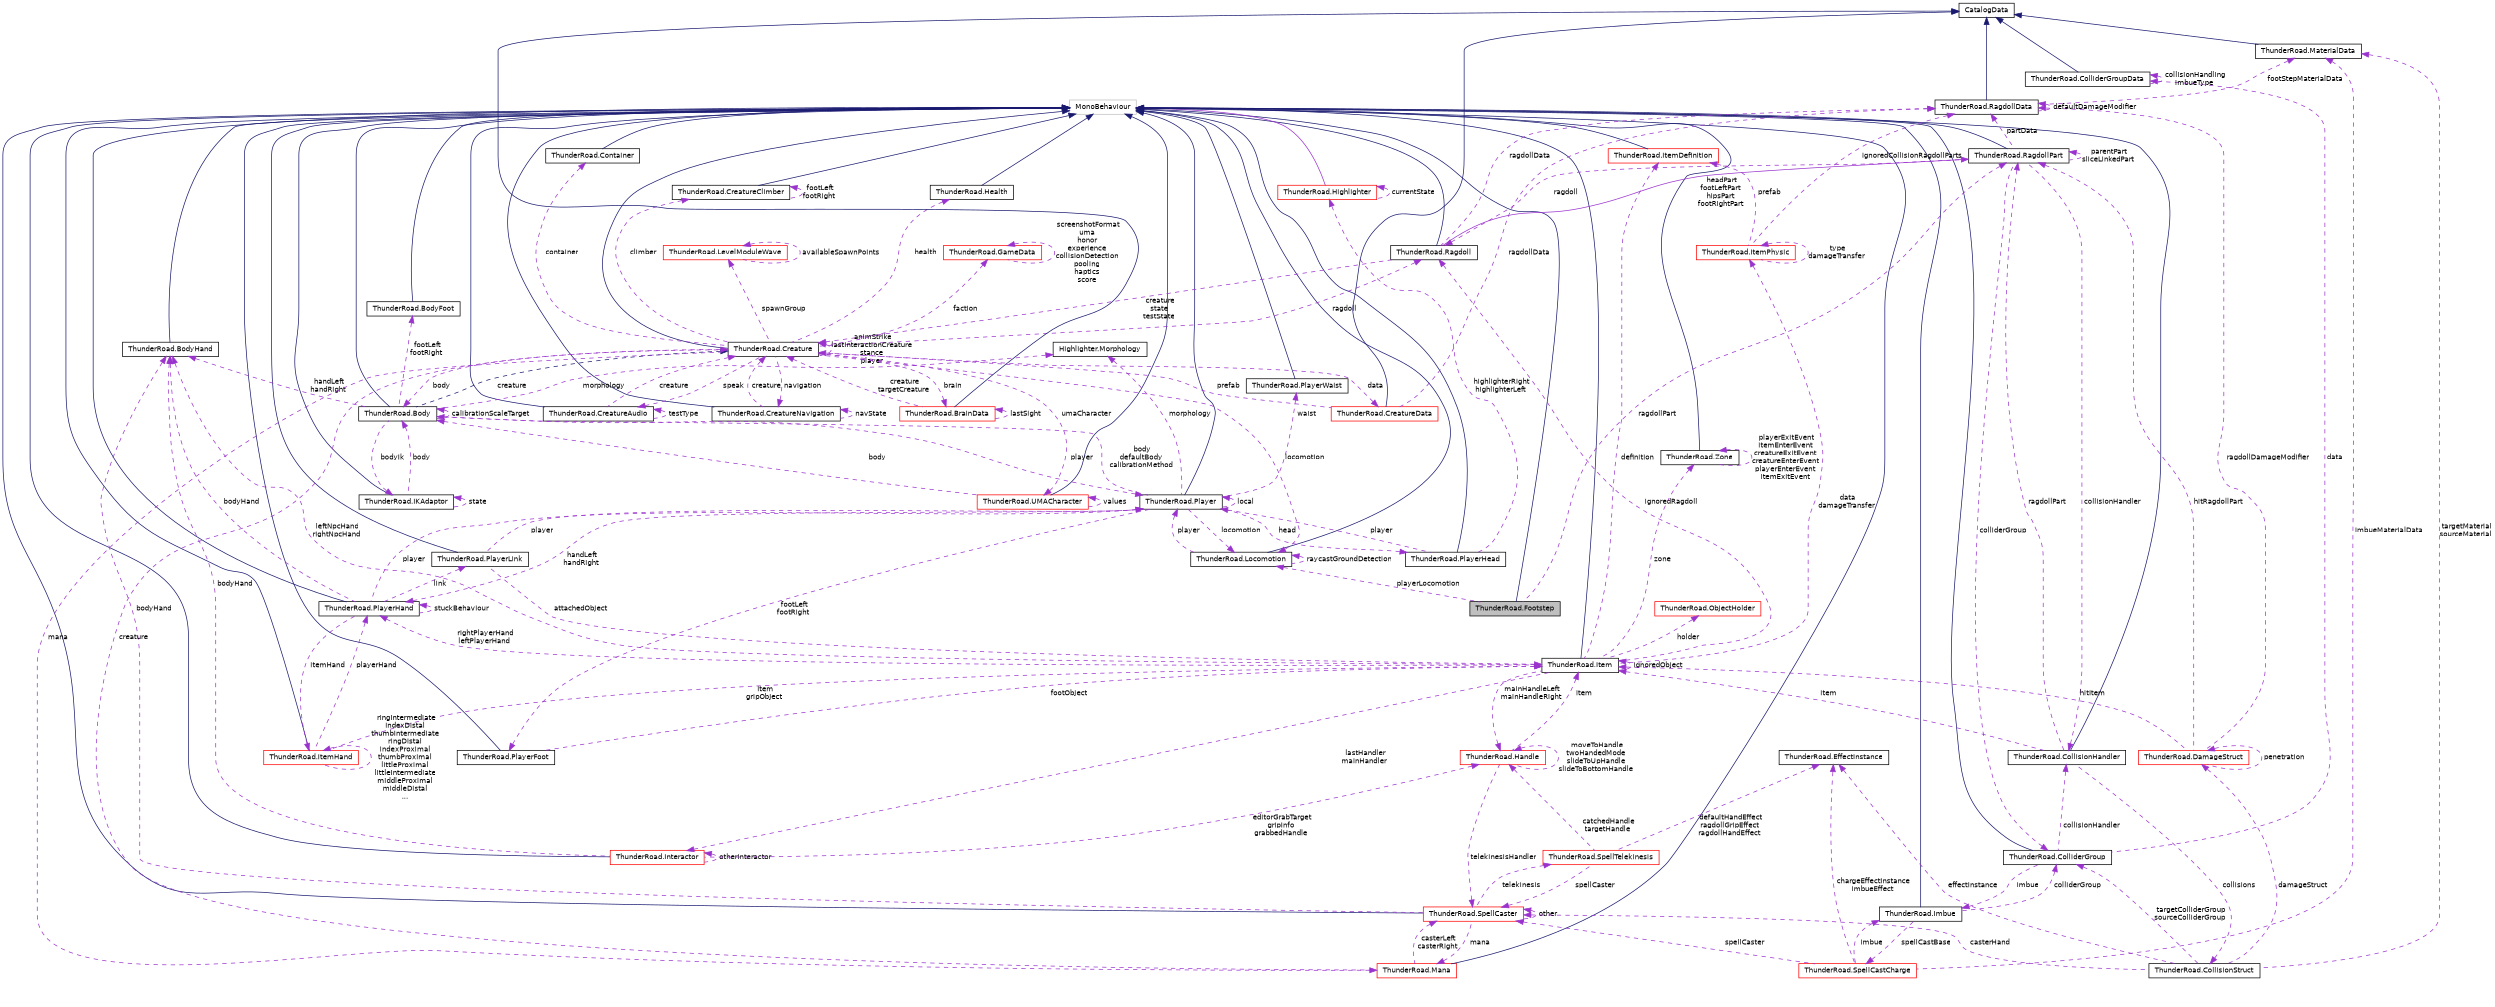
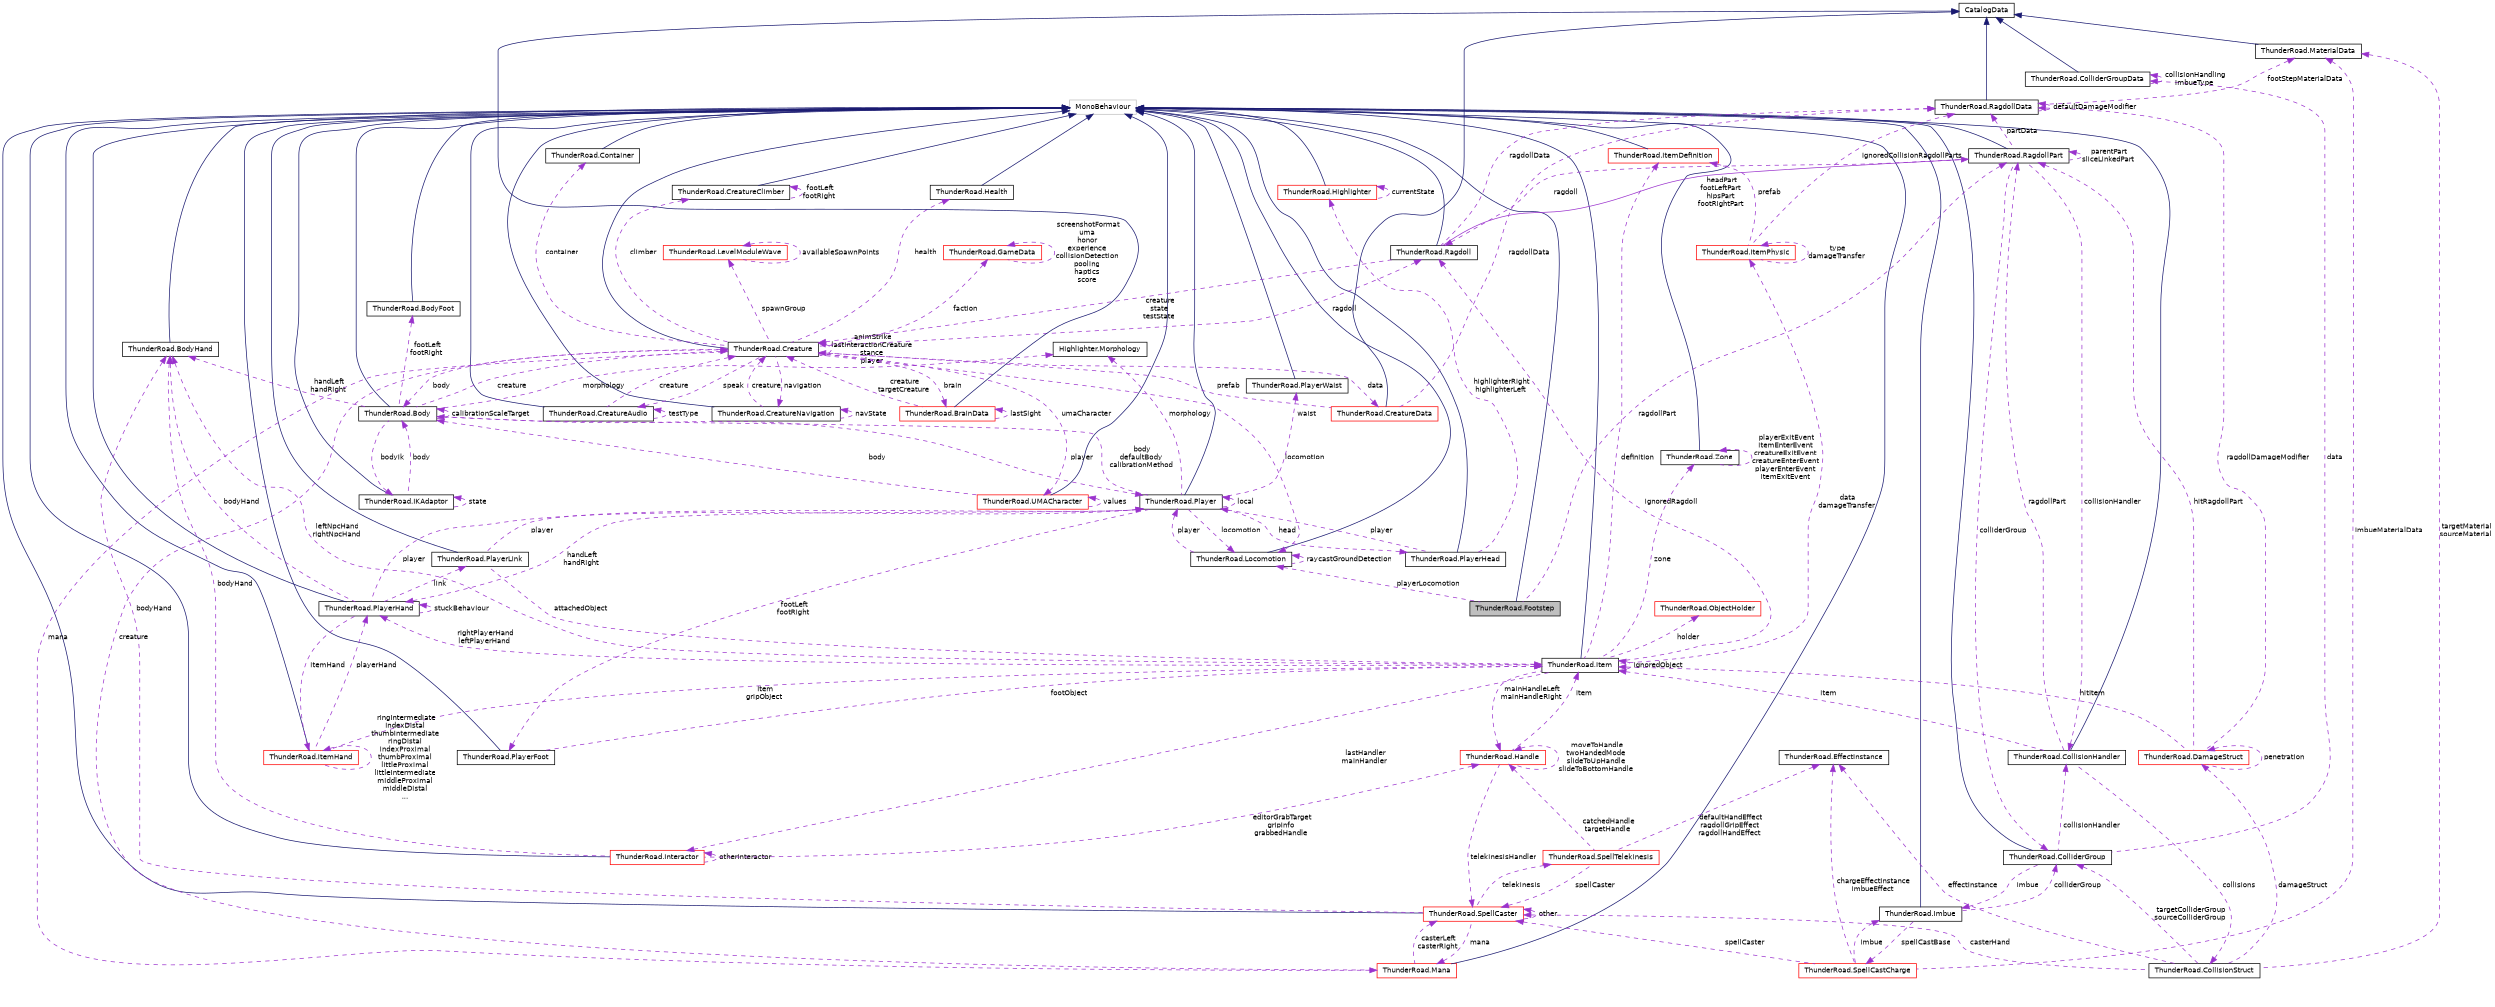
(1292, 131) -> (1292, 131)
(565, 365) -> (565, 365)
